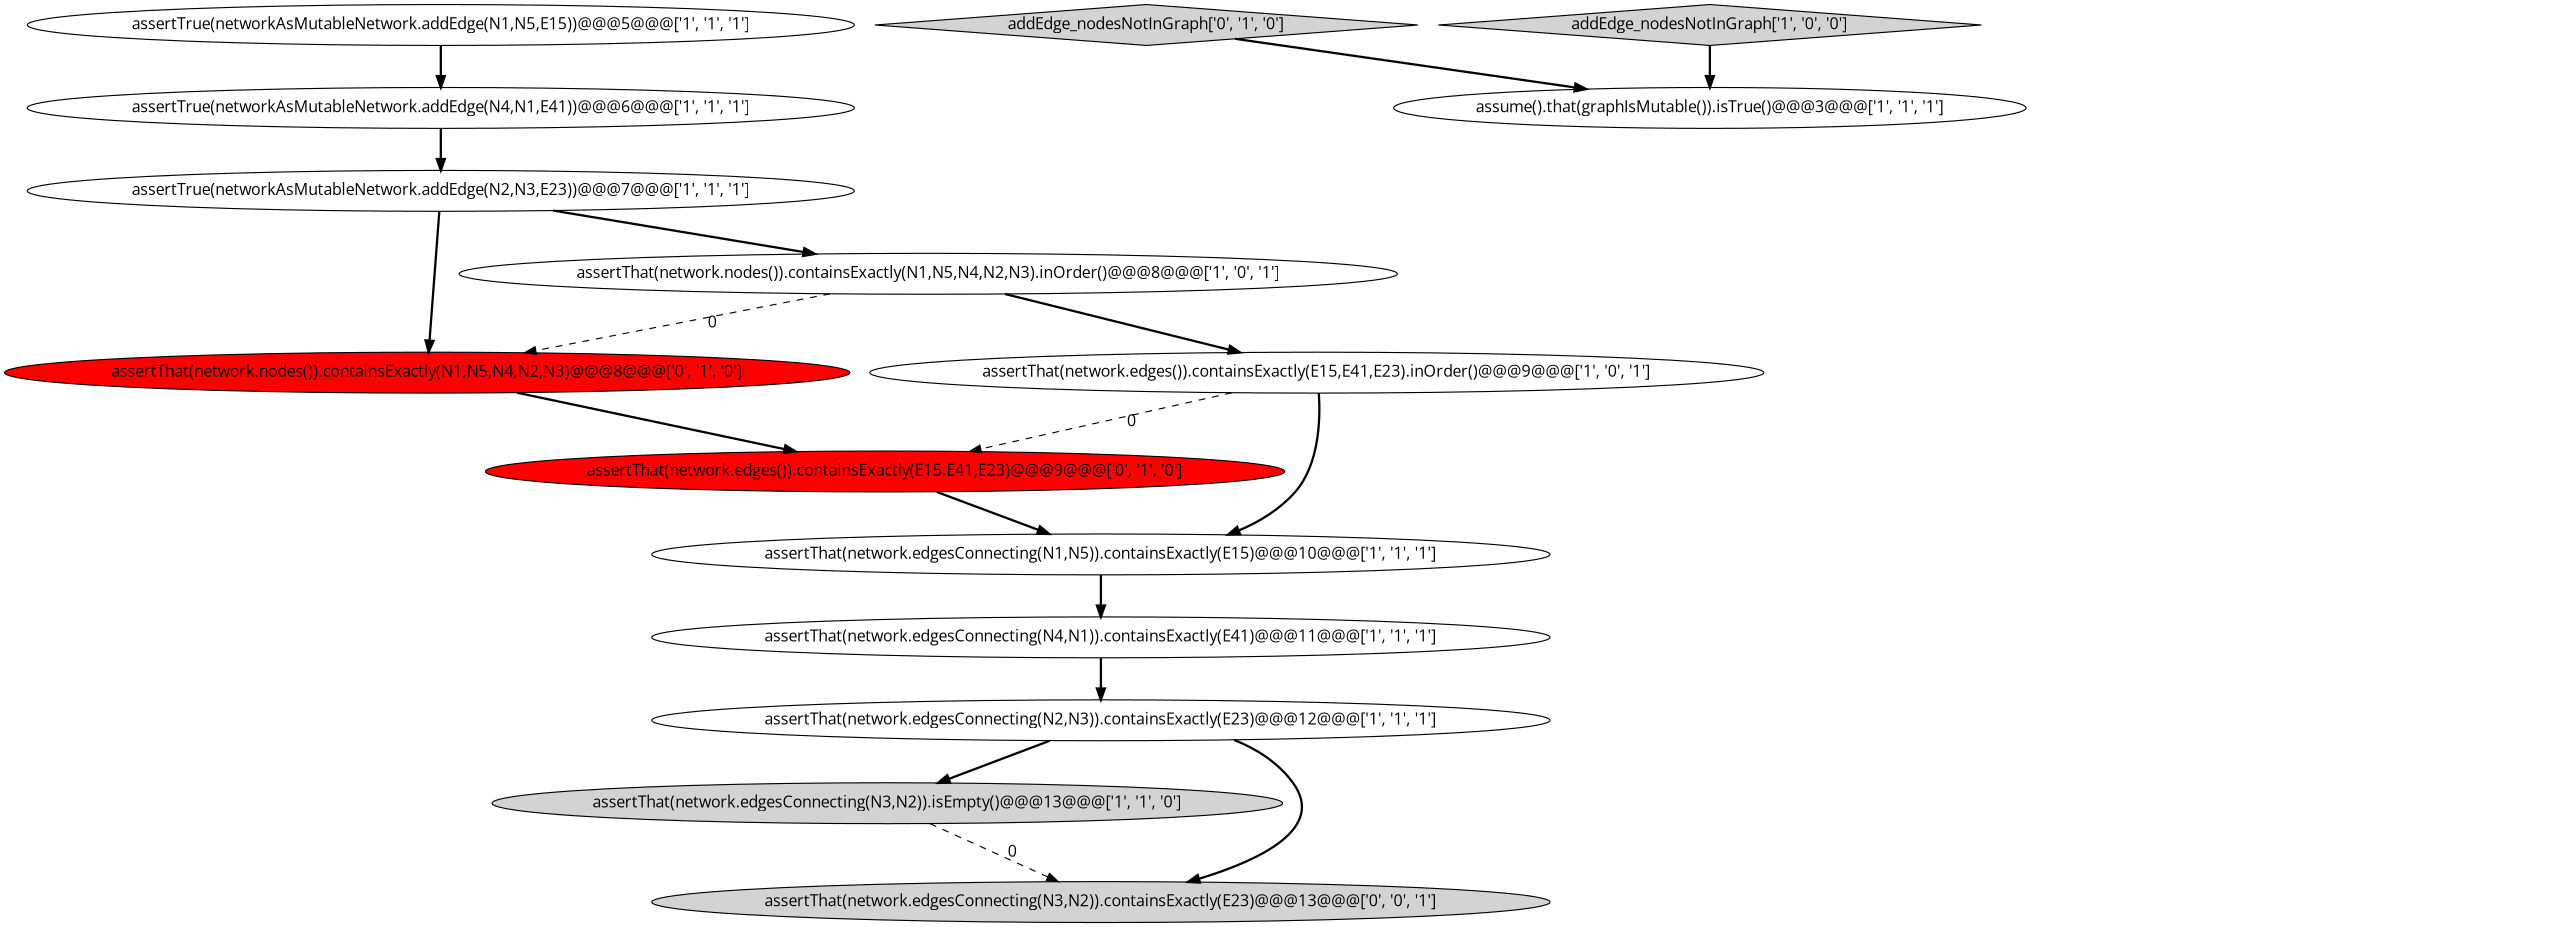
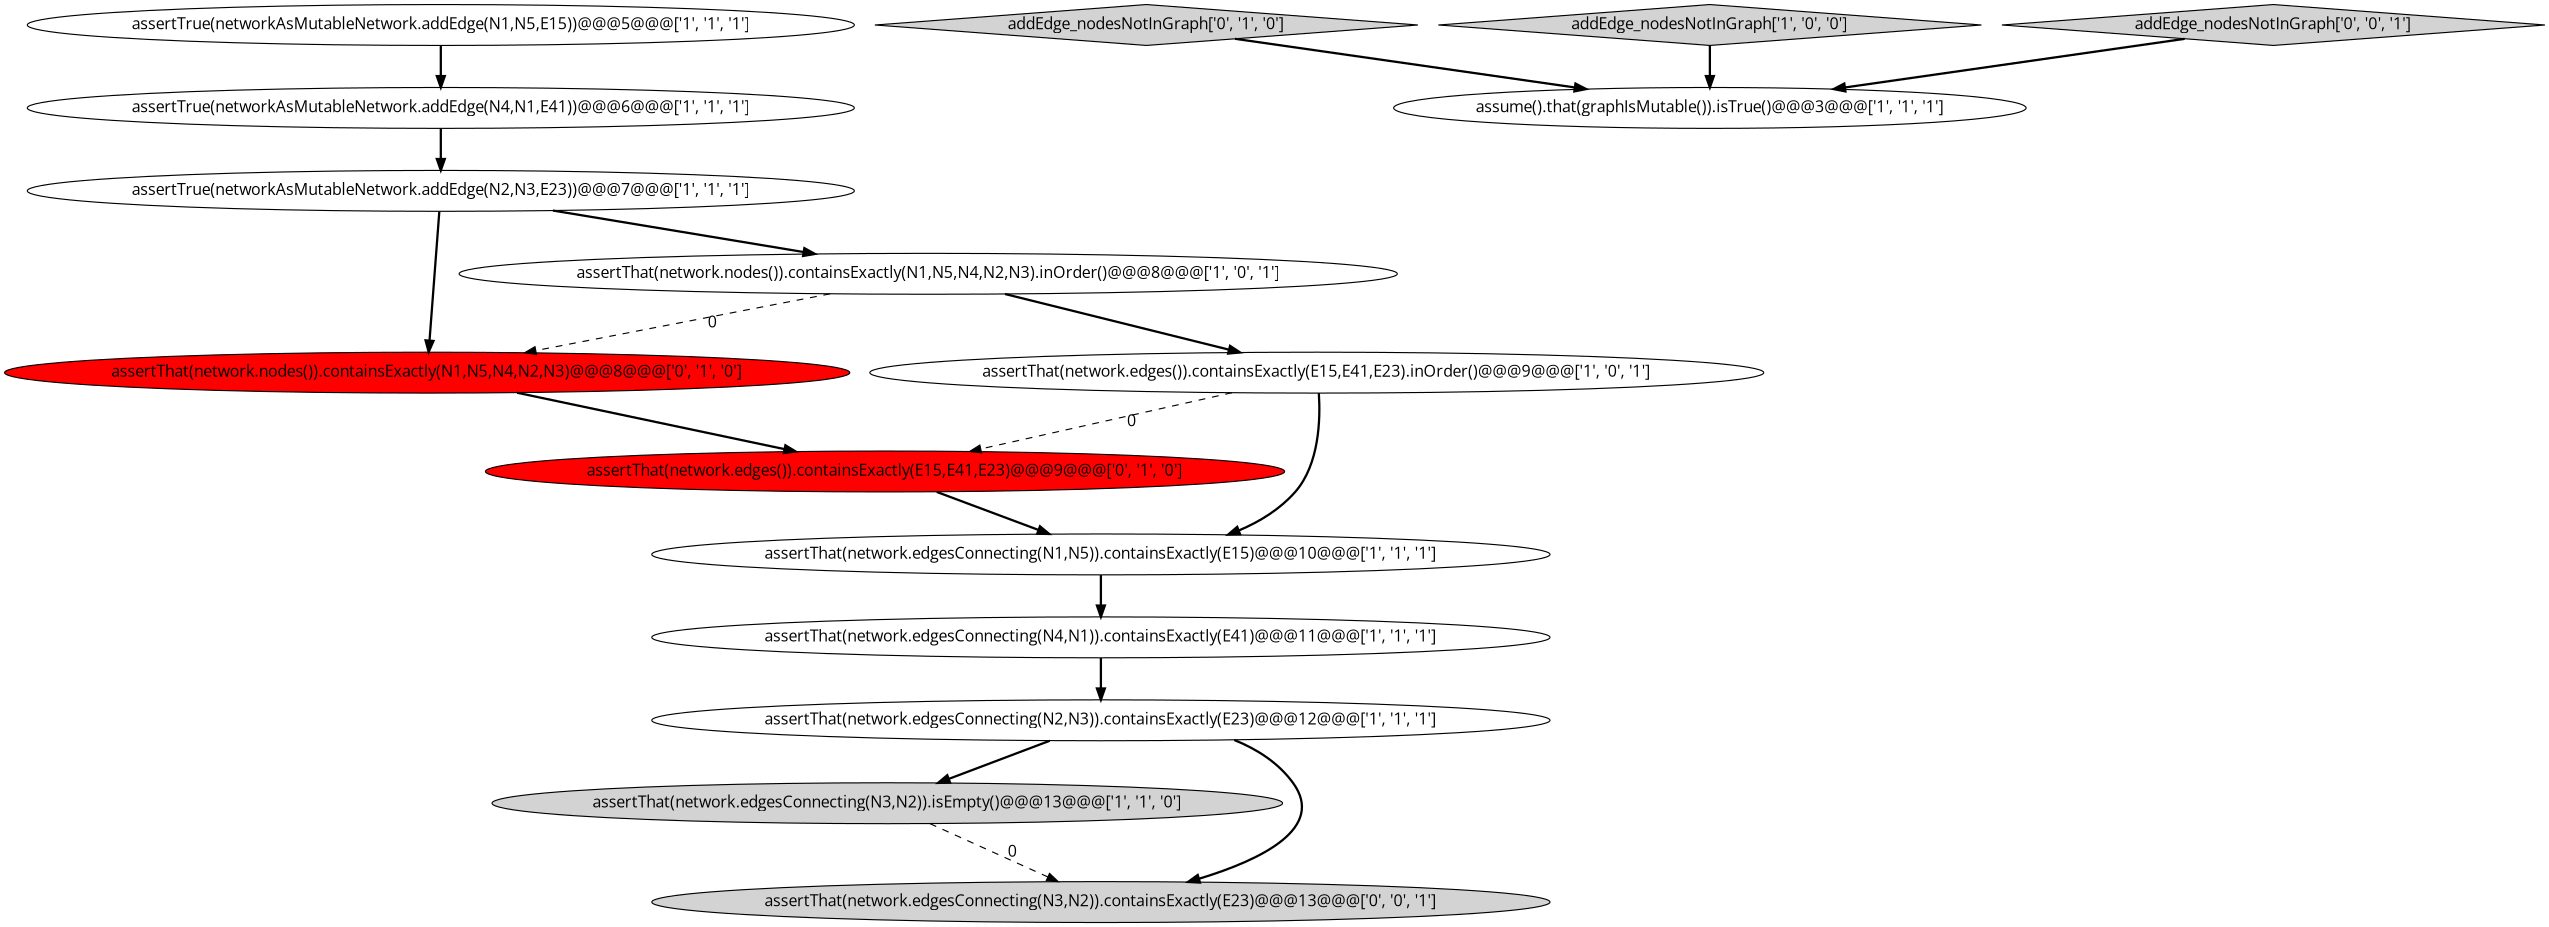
none -> (2273, 25)
